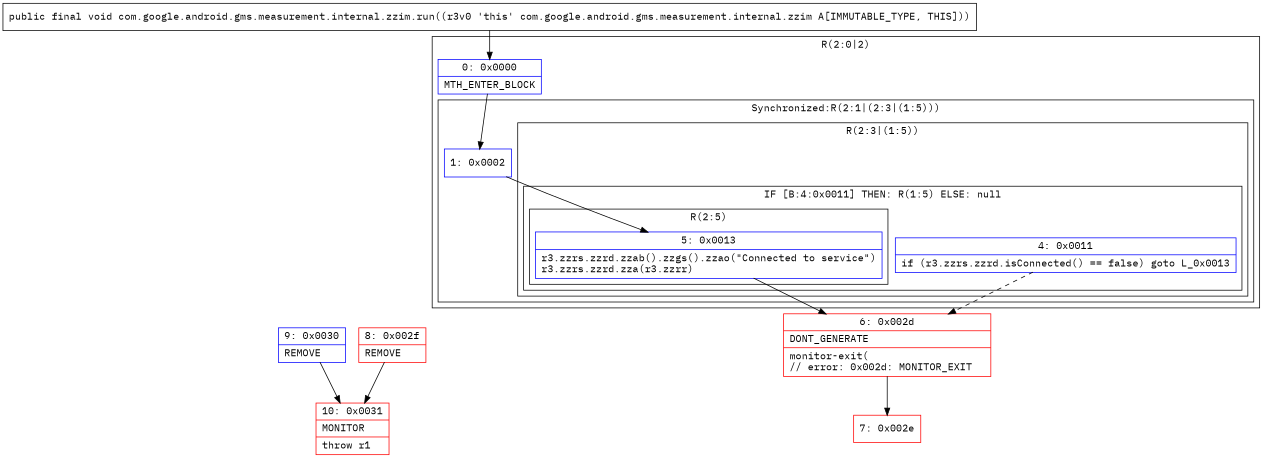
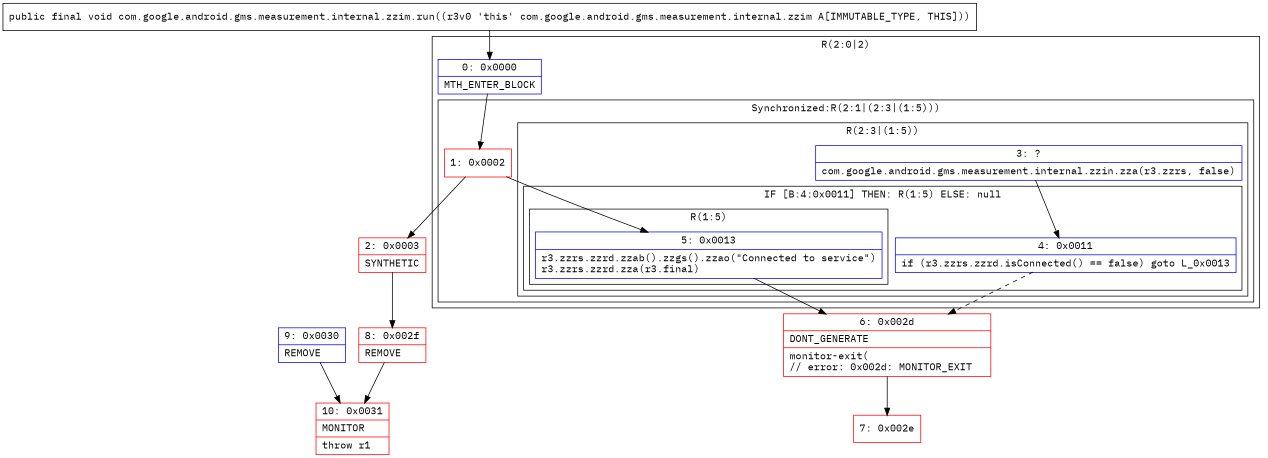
(478, 163) -> (478, 163)
none -> (1029, 163)
(709, 218) -> (709, 218)
none -> (392, 255)
(618, 269) -> (621, 269)
